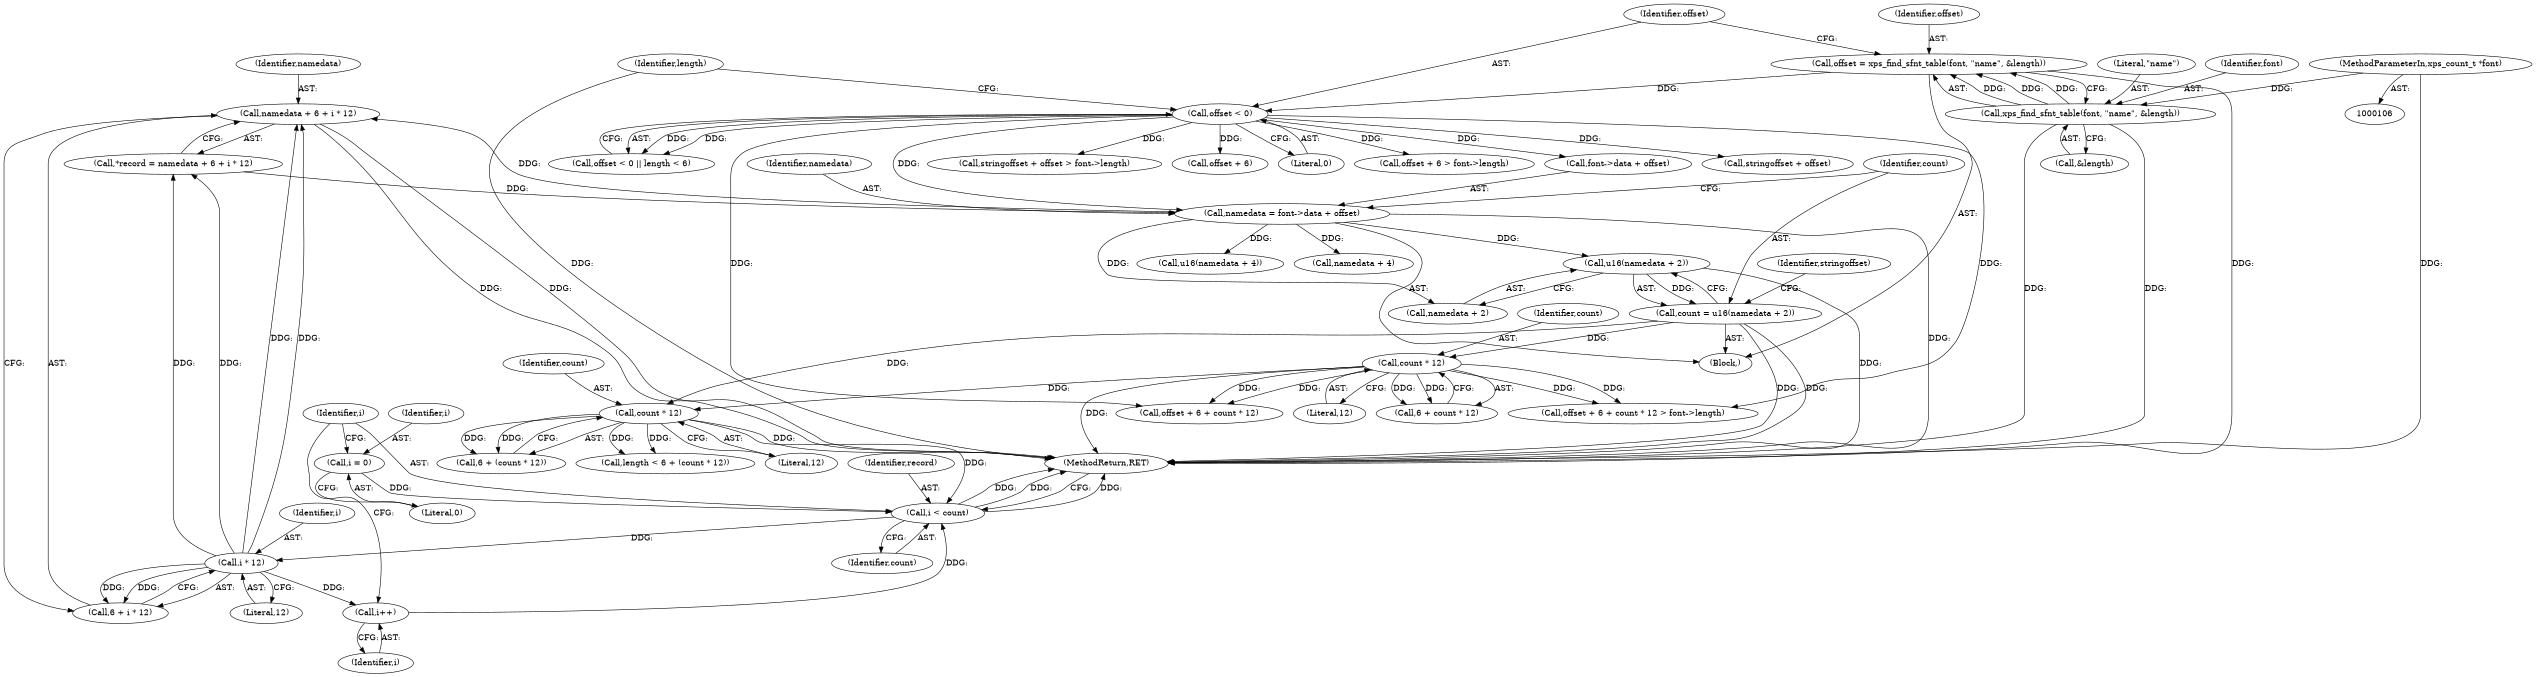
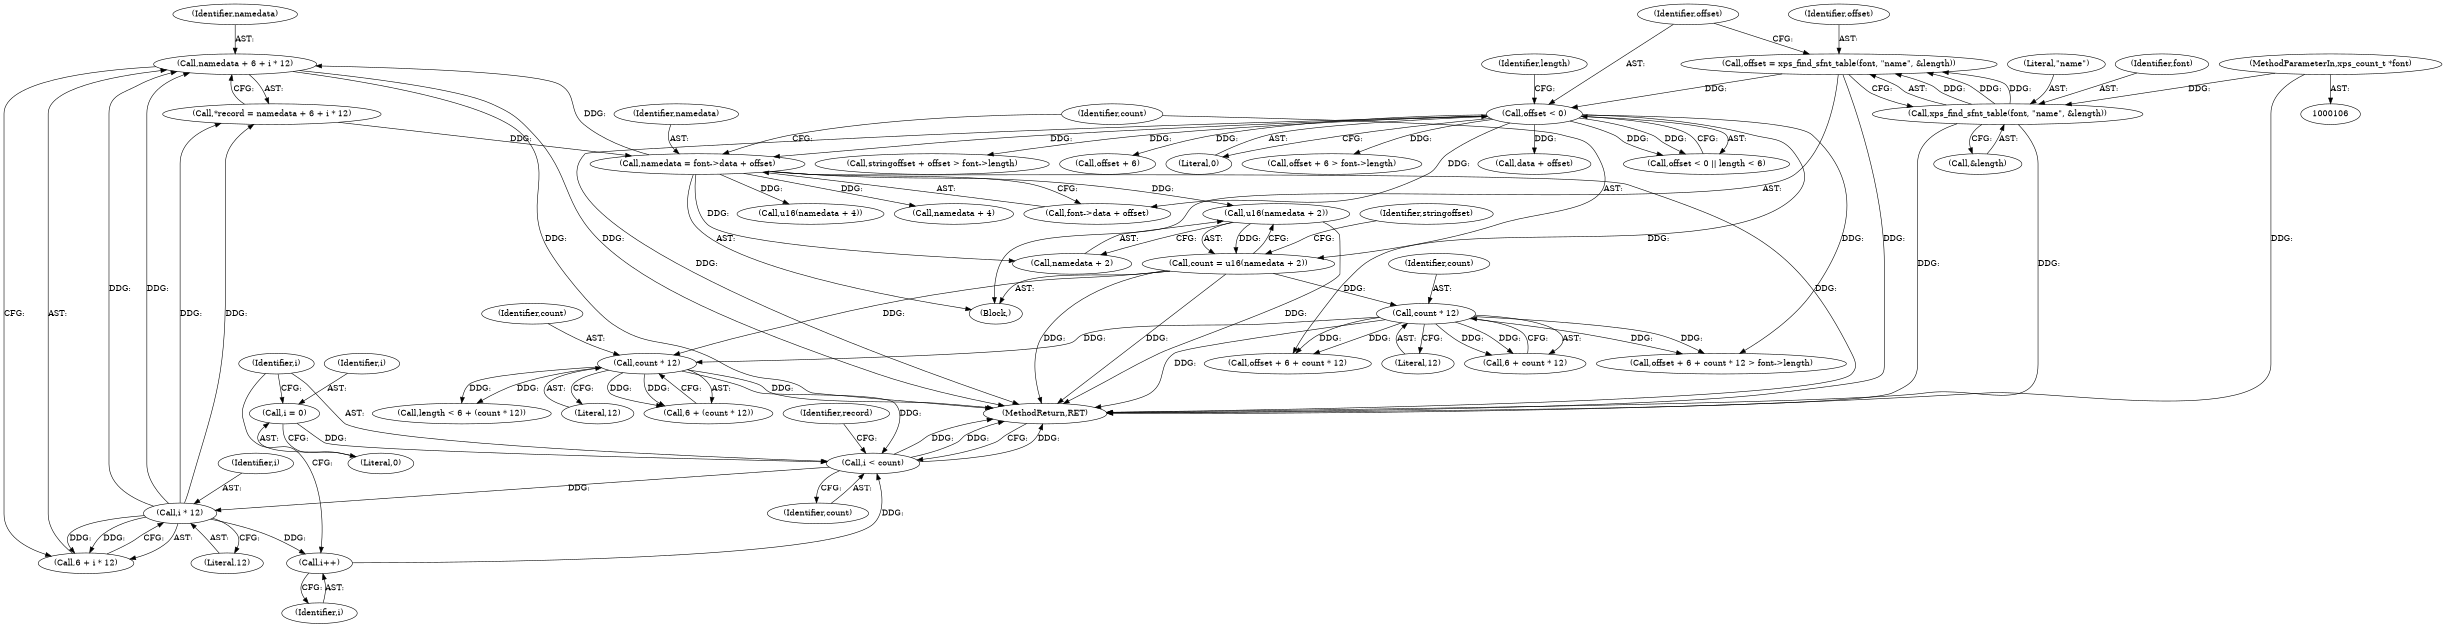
(1778, 164) -> (1534, 164)
none -> (925, 177)
(651, 329) -> (775, 142)
(932, 488) -> (868, 439)
